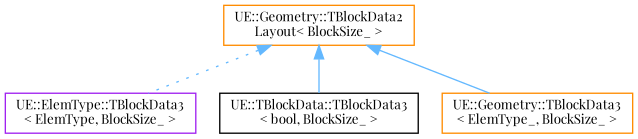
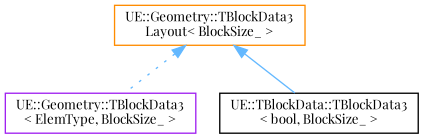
(319, 25) -> (210, 25)
(101, 113) -> (101, 113)
(537, 113) -> none
